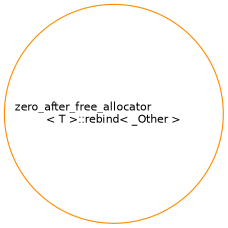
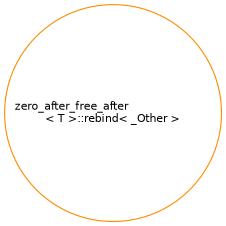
(114, 114) -> (113, 113)
